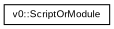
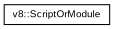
(57, 15) -> (57, 15)
